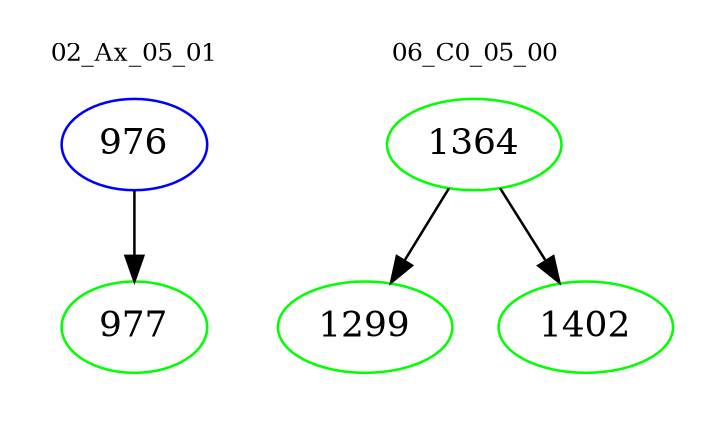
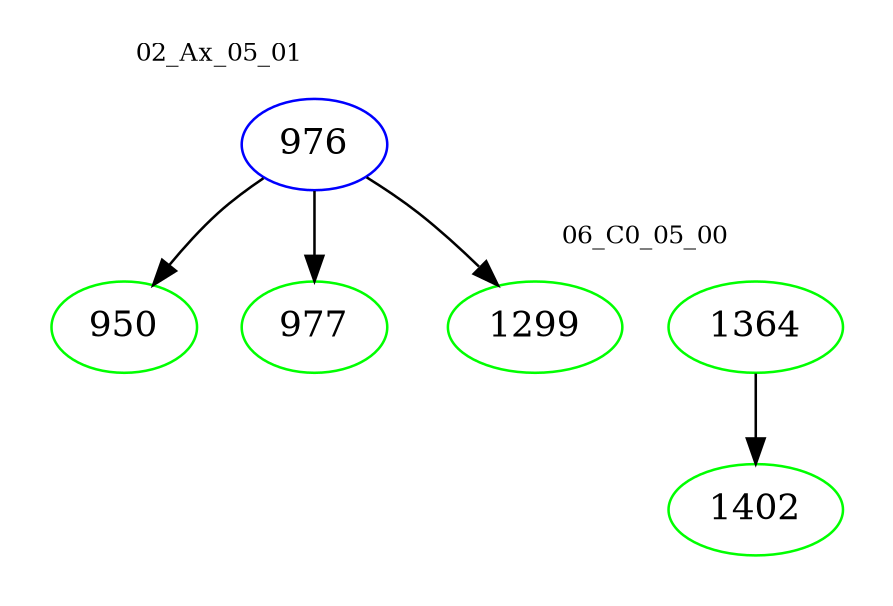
(427, 224) -> (445, 235)
none -> (124, 327)
